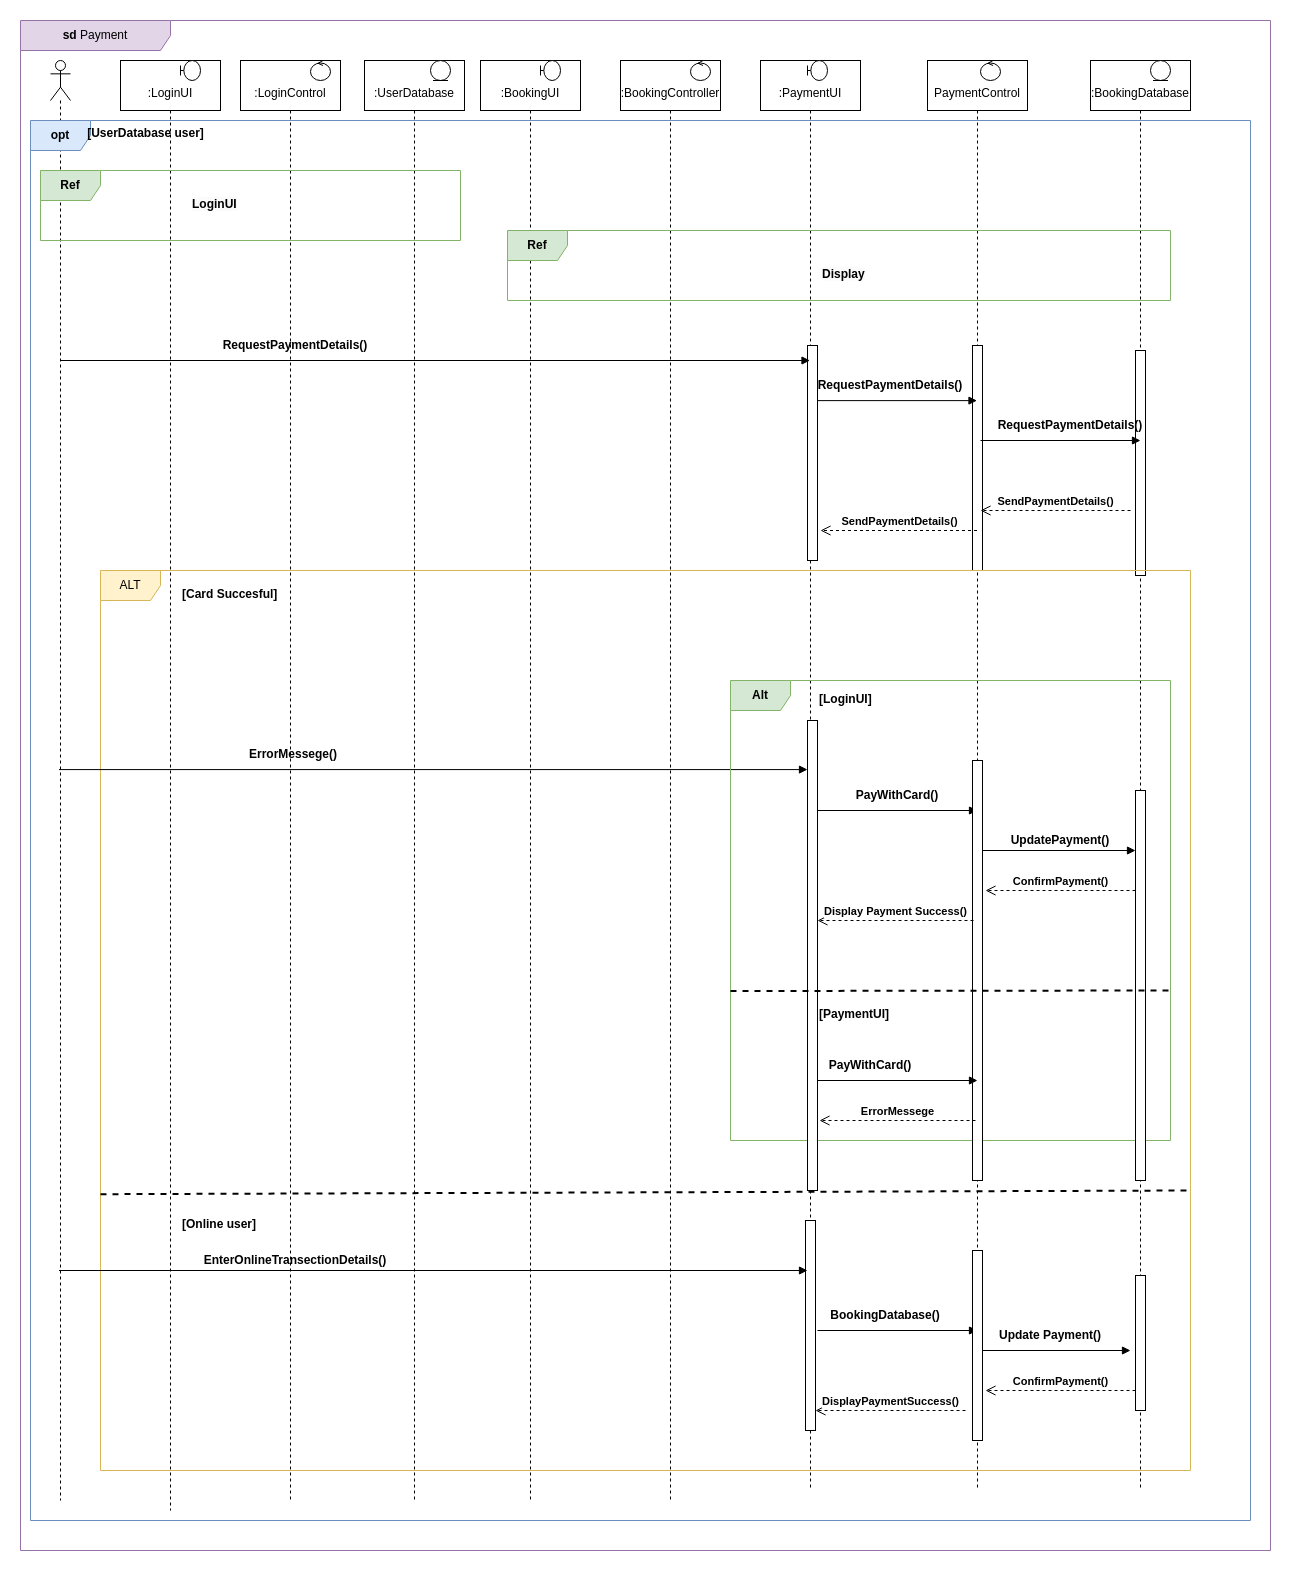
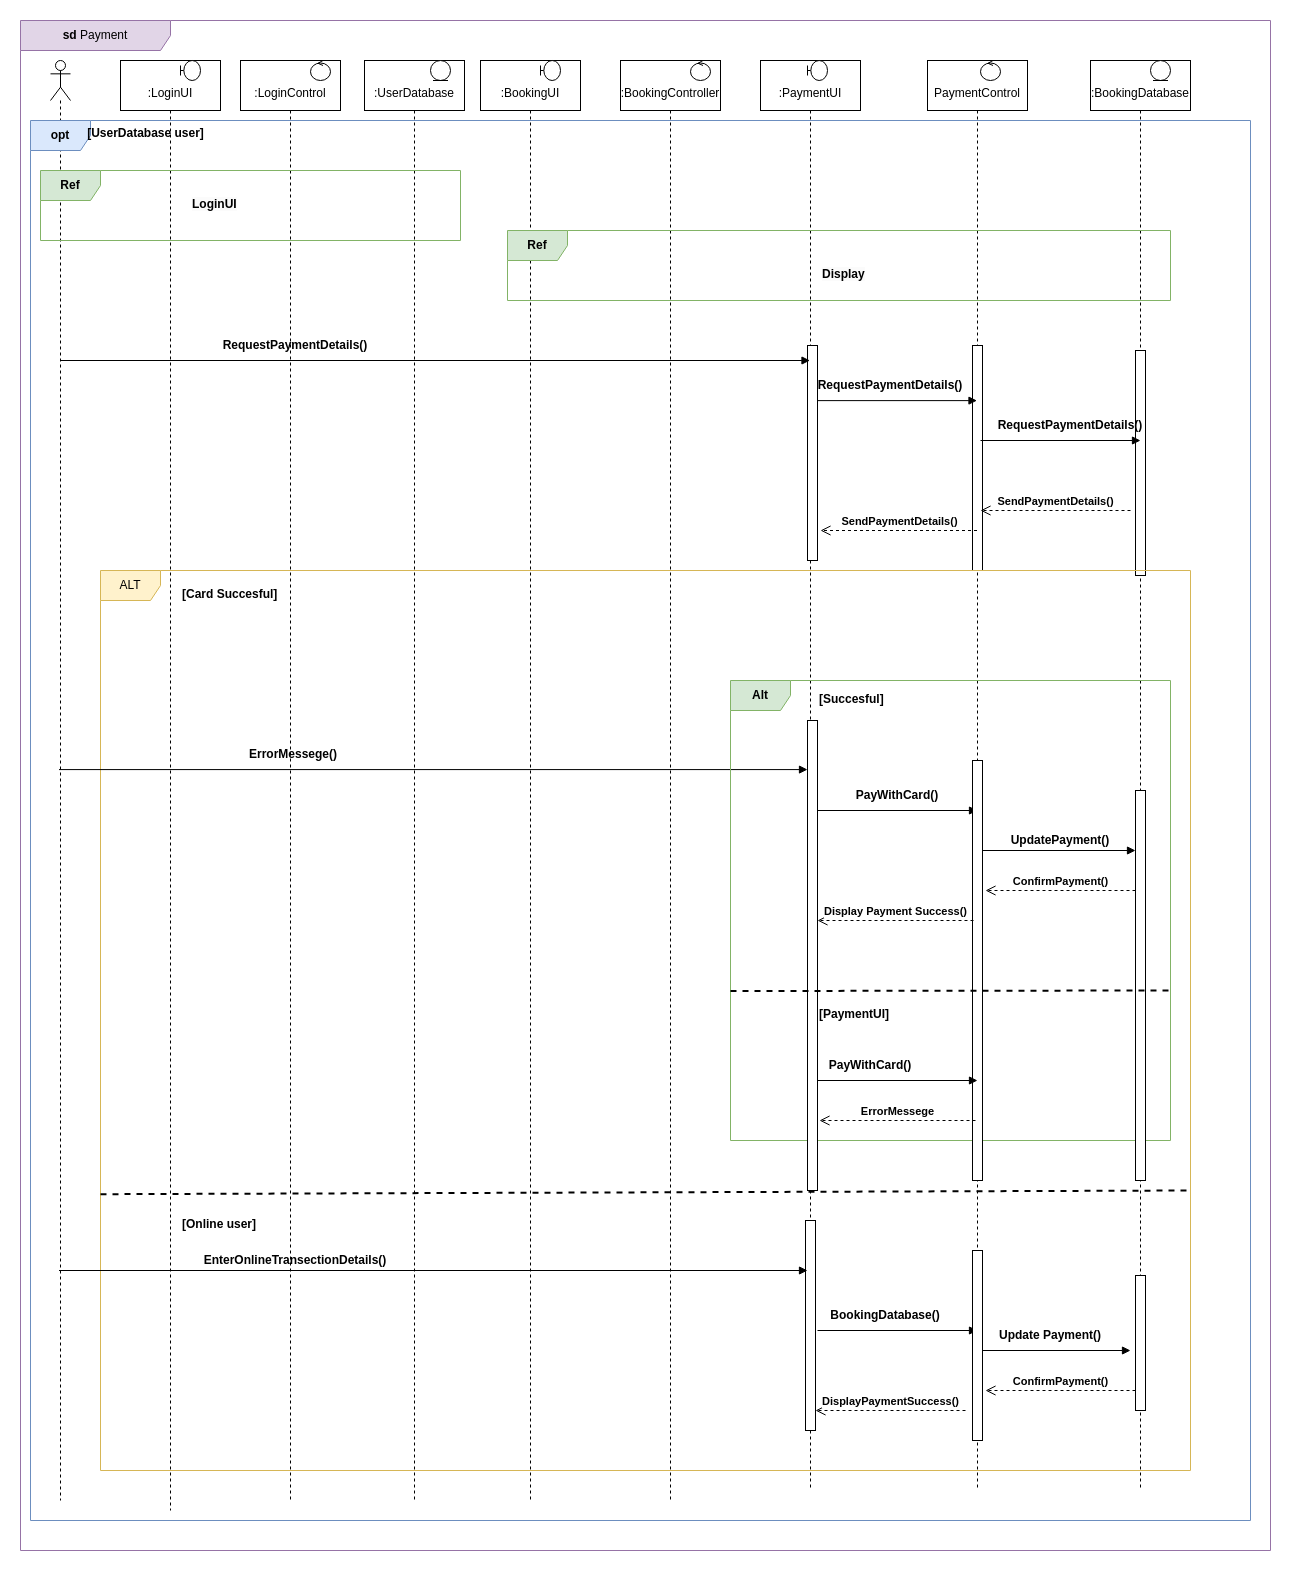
(848, 700) -> (849, 707)
